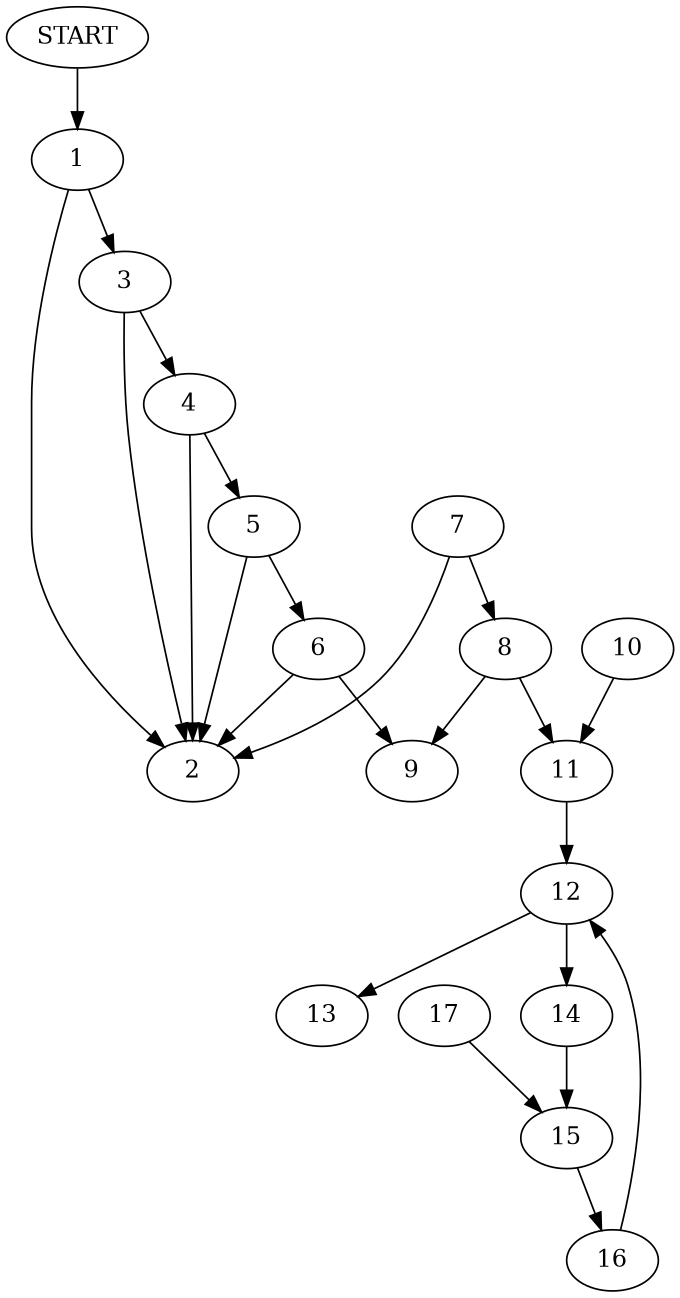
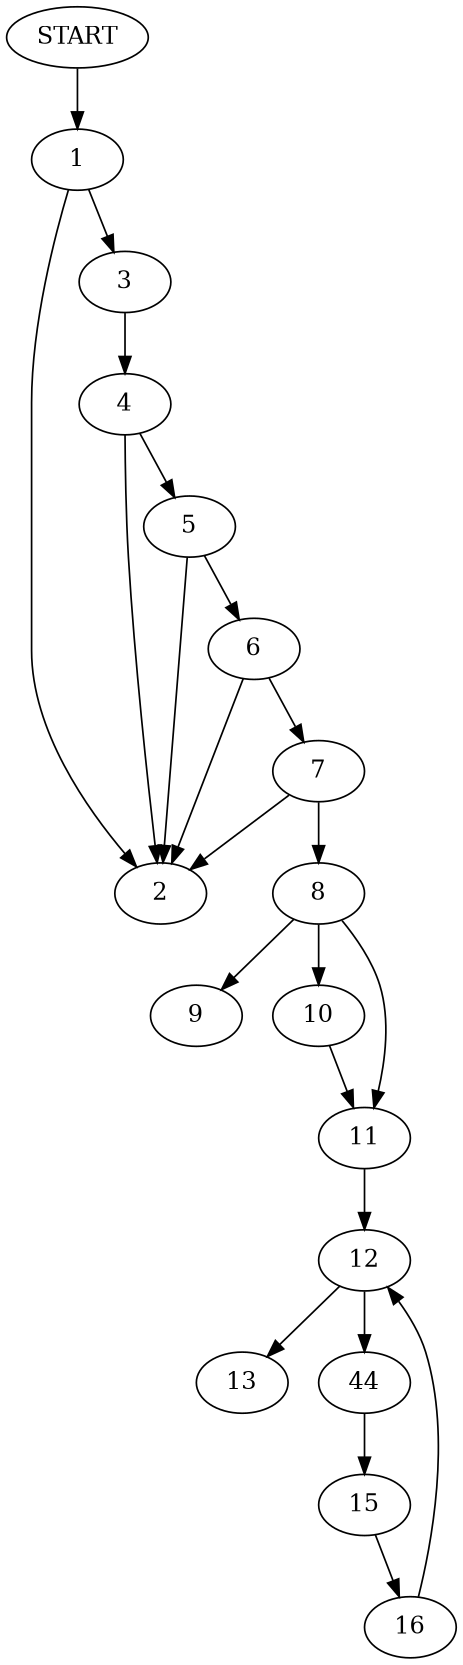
(140, 520) -> none
(363, 707) -> (282, 702)
none -> (319, 946)
(444, 1016) -> none
(567, 1016) -> (365, 1383)
